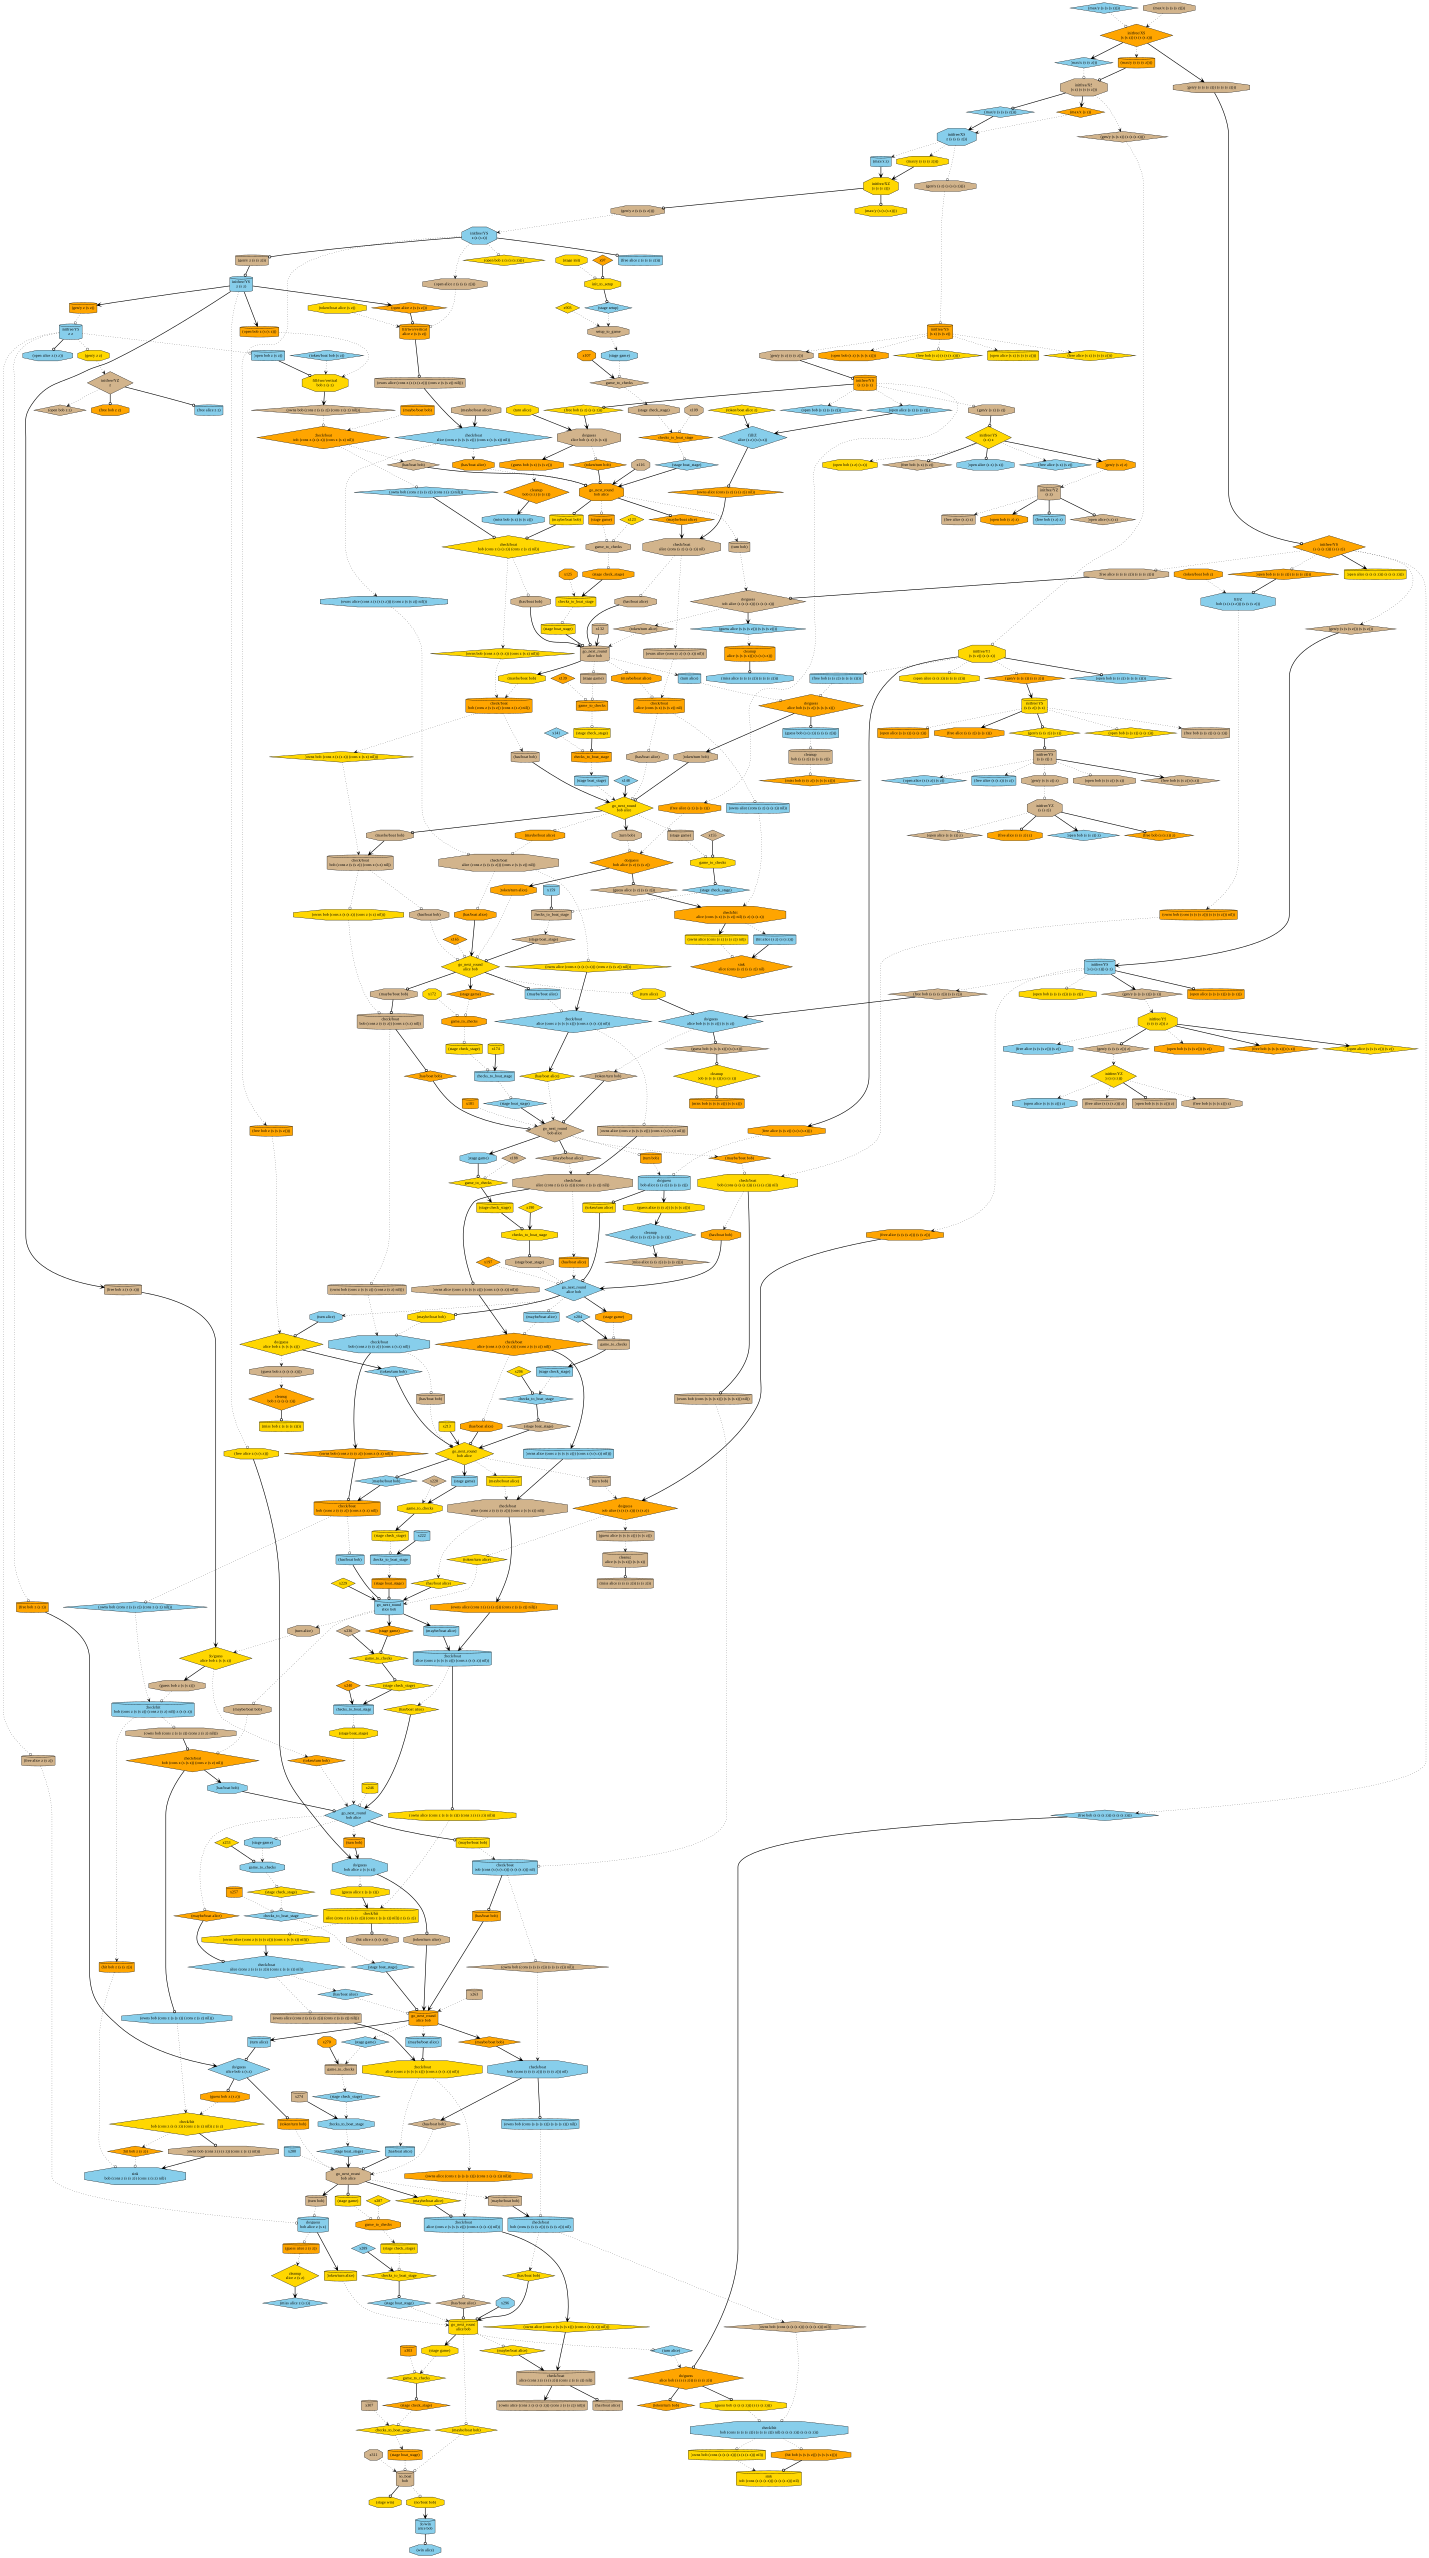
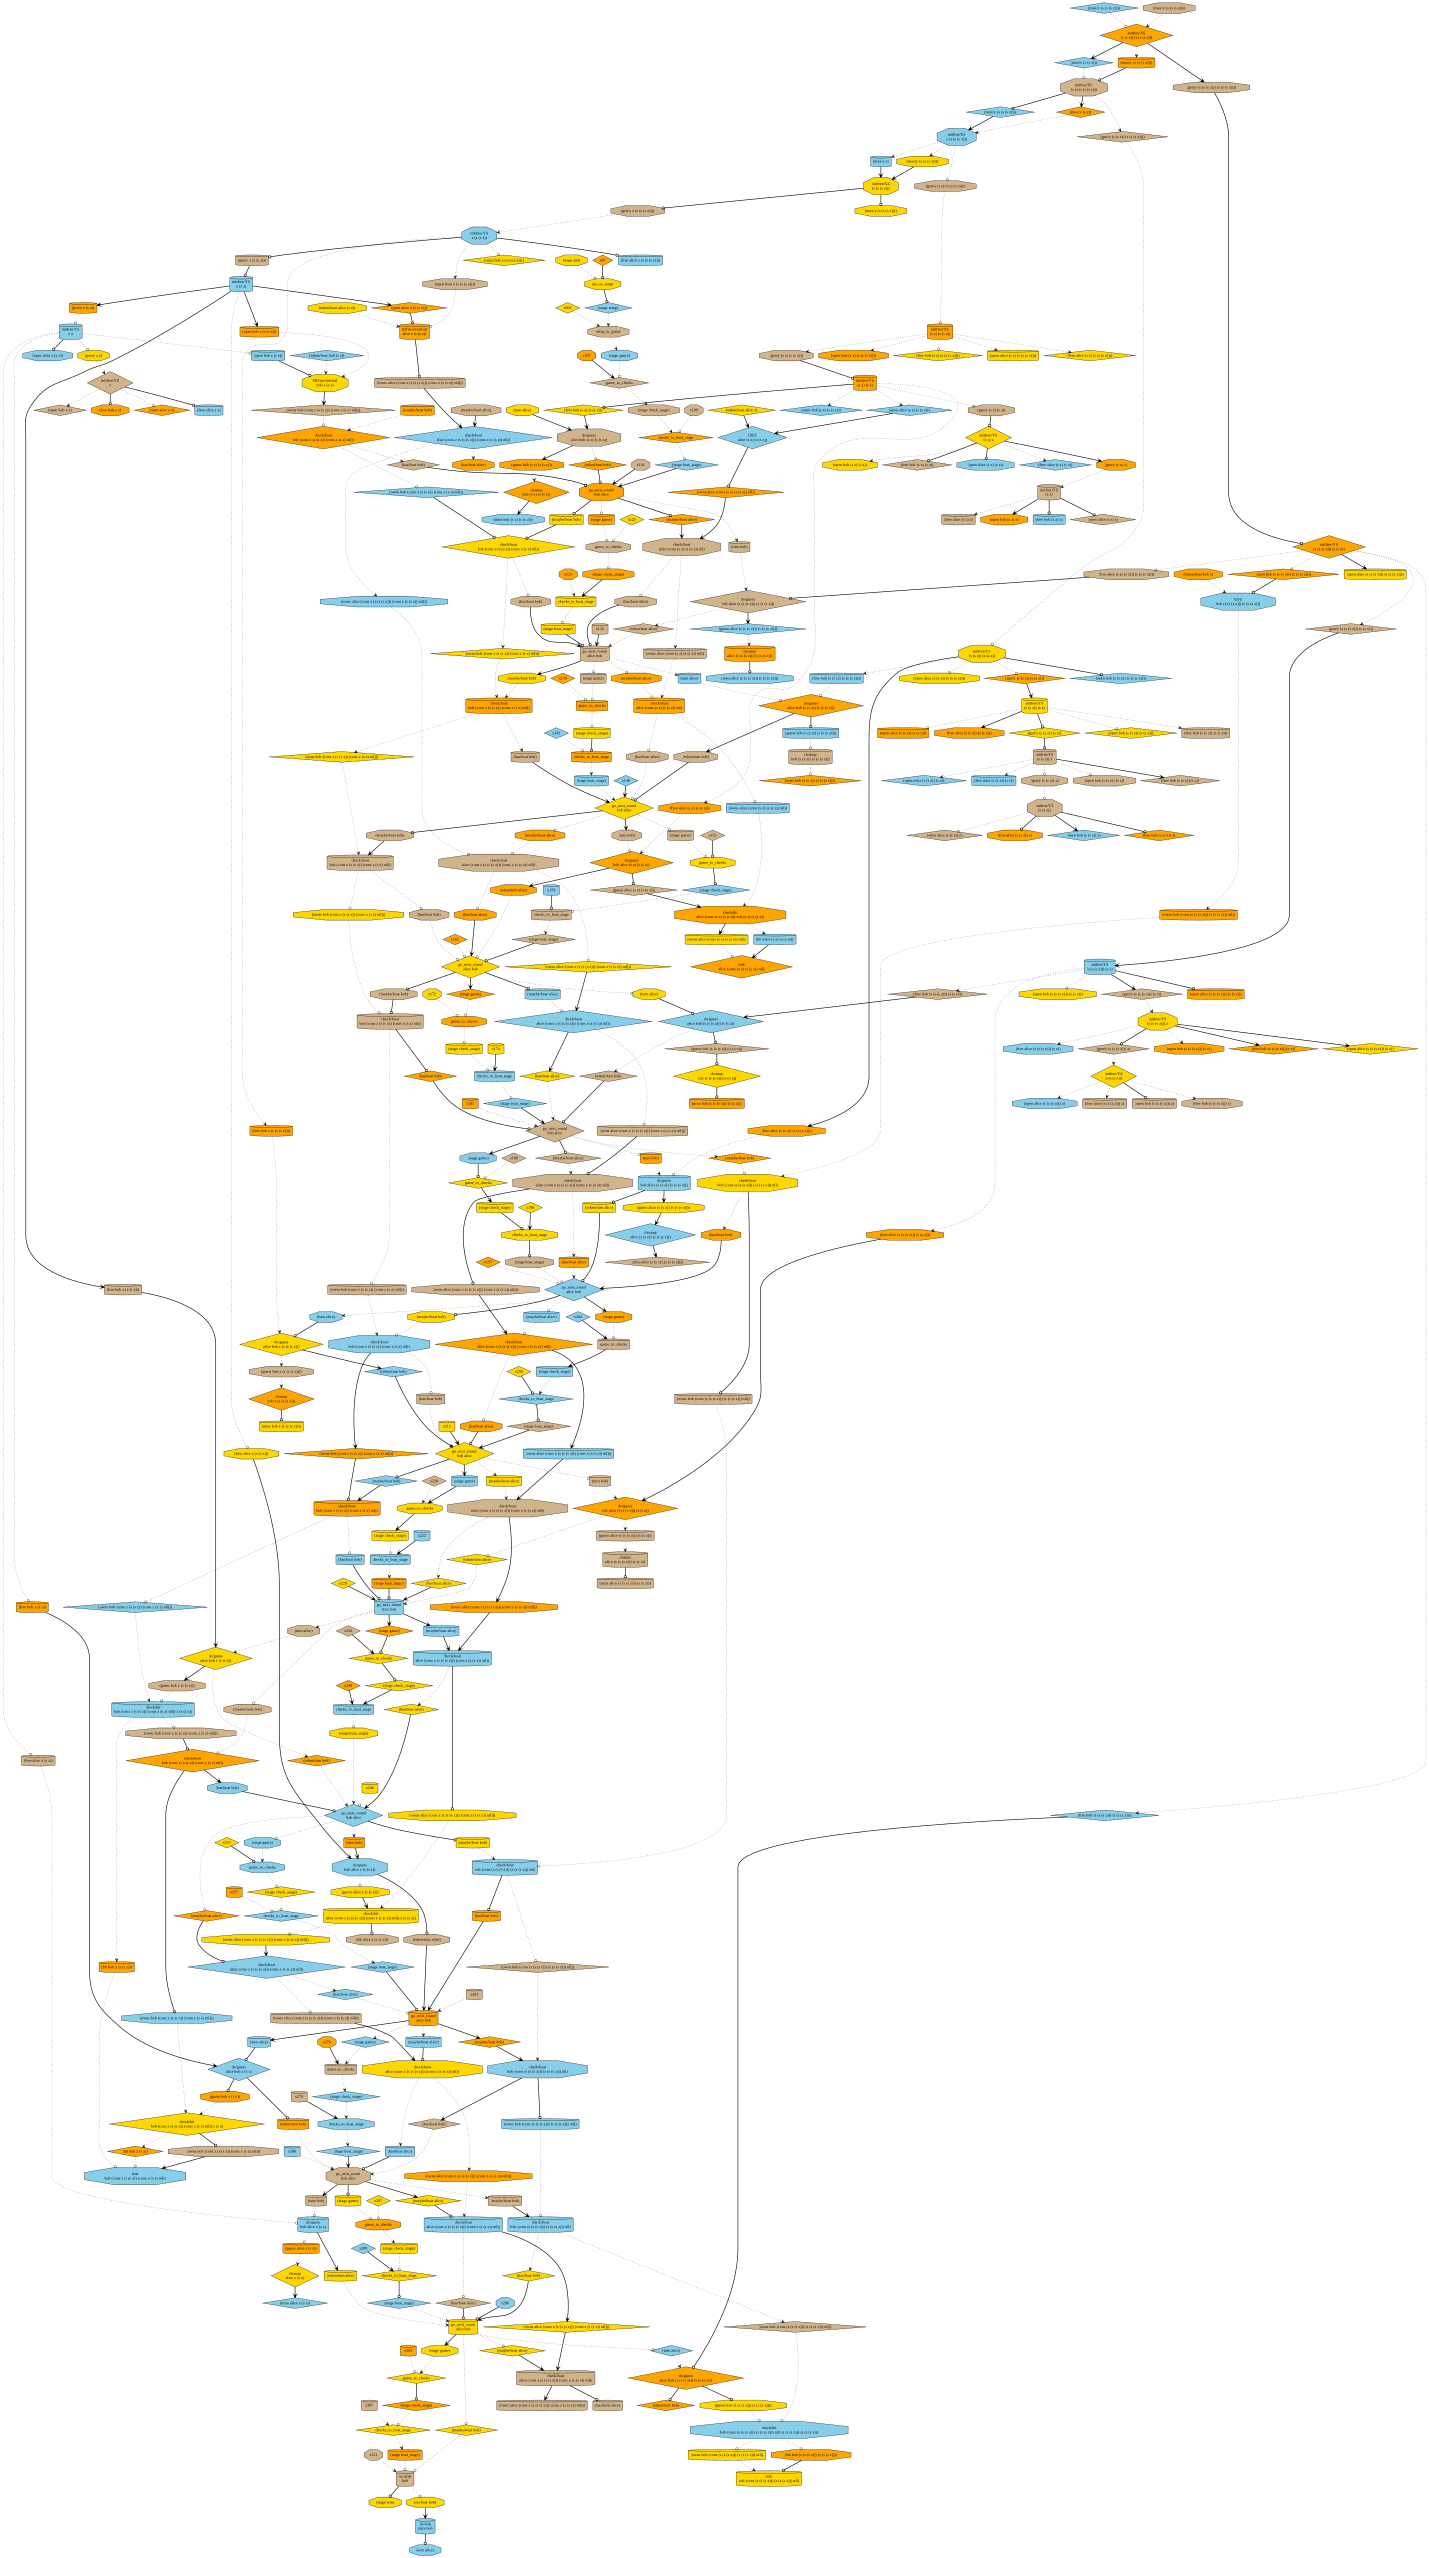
(455, 284) -> (455, 284)
none -> (162, 410)
